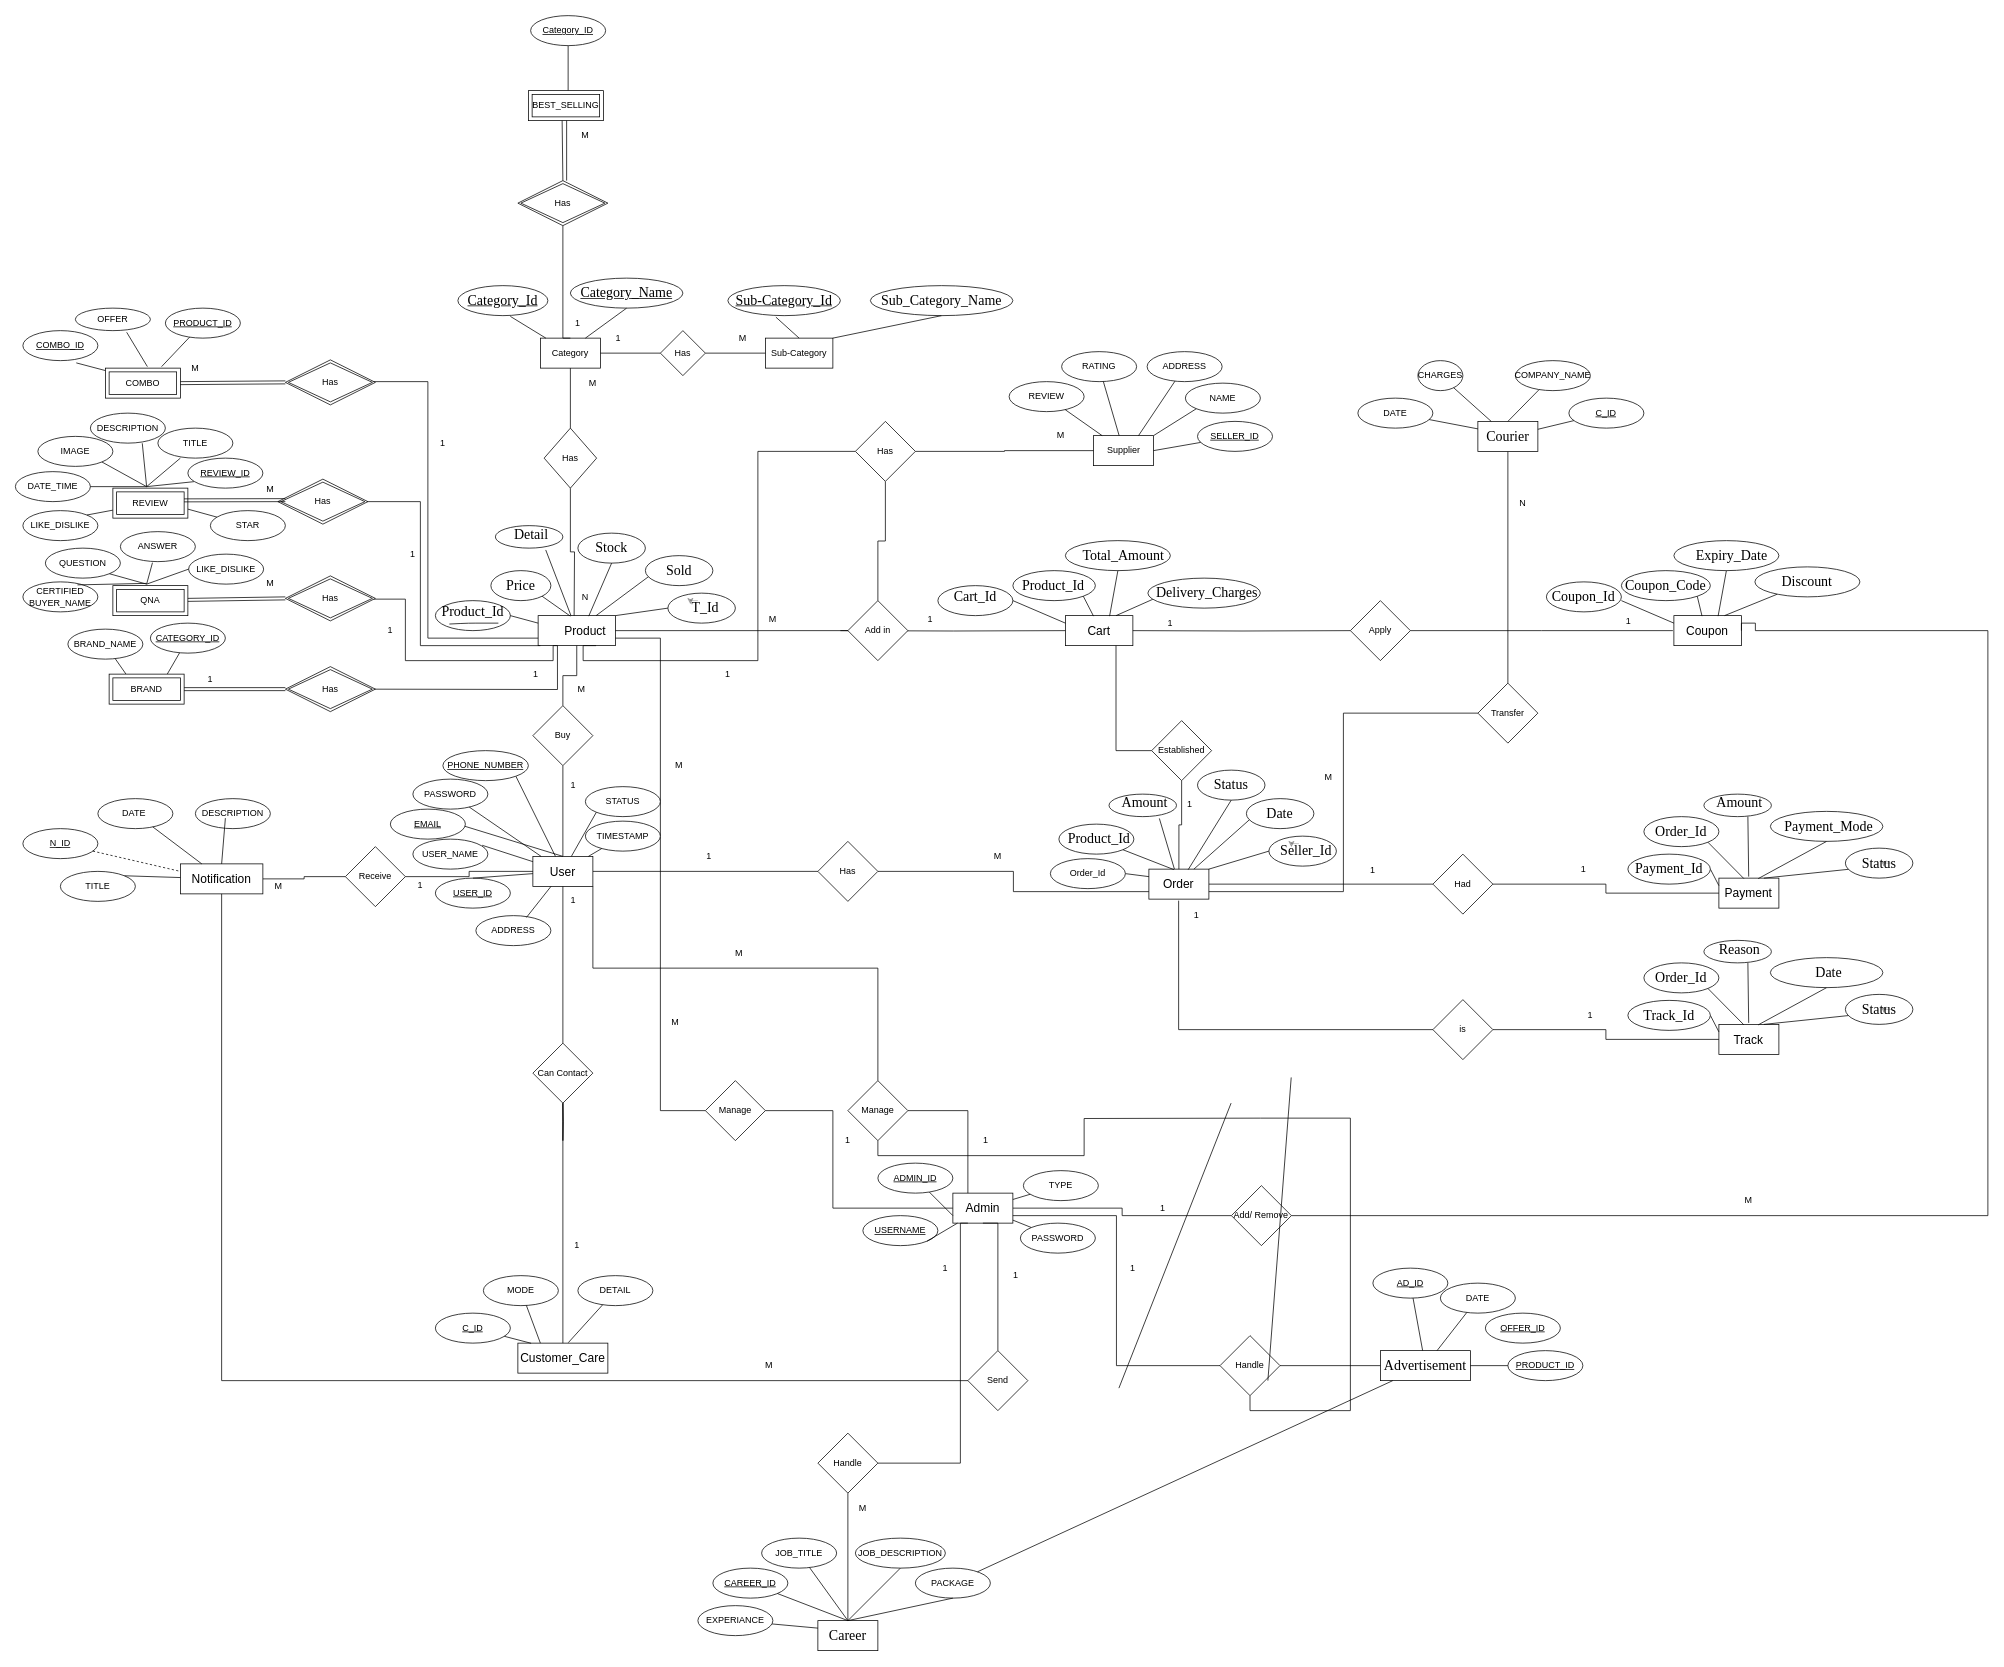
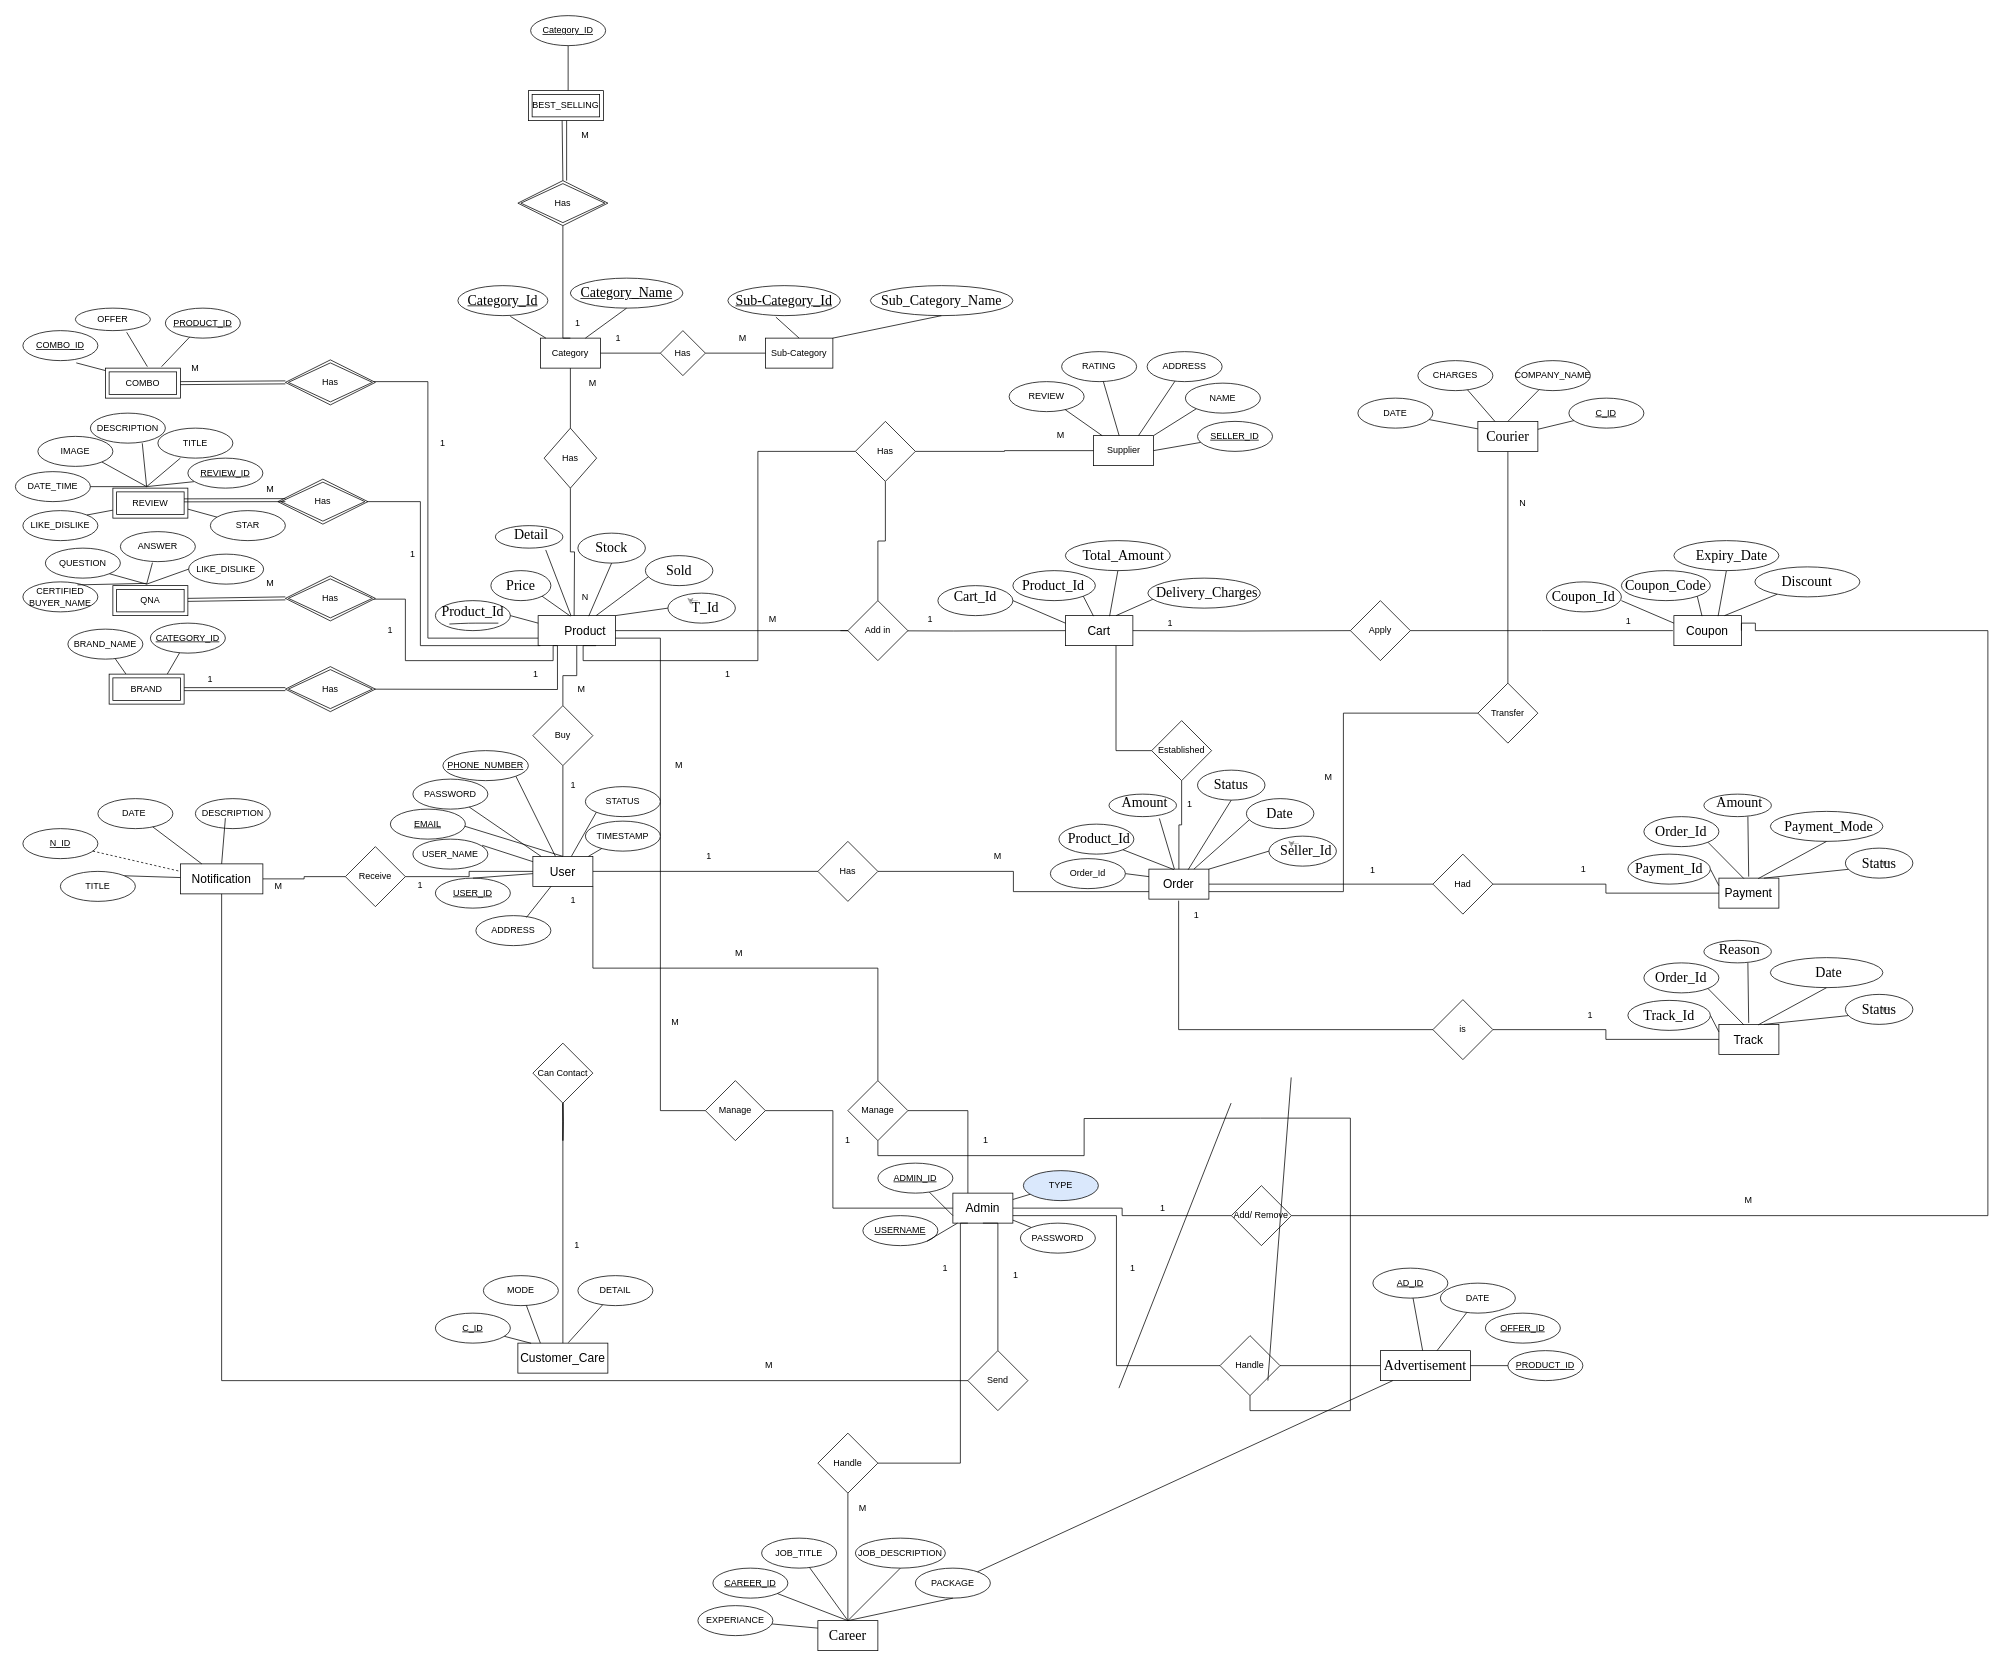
(1440, 375) -> (1455, 375)
(563, 965) -> none
(1061, 1185) -> (1061, 1185)
